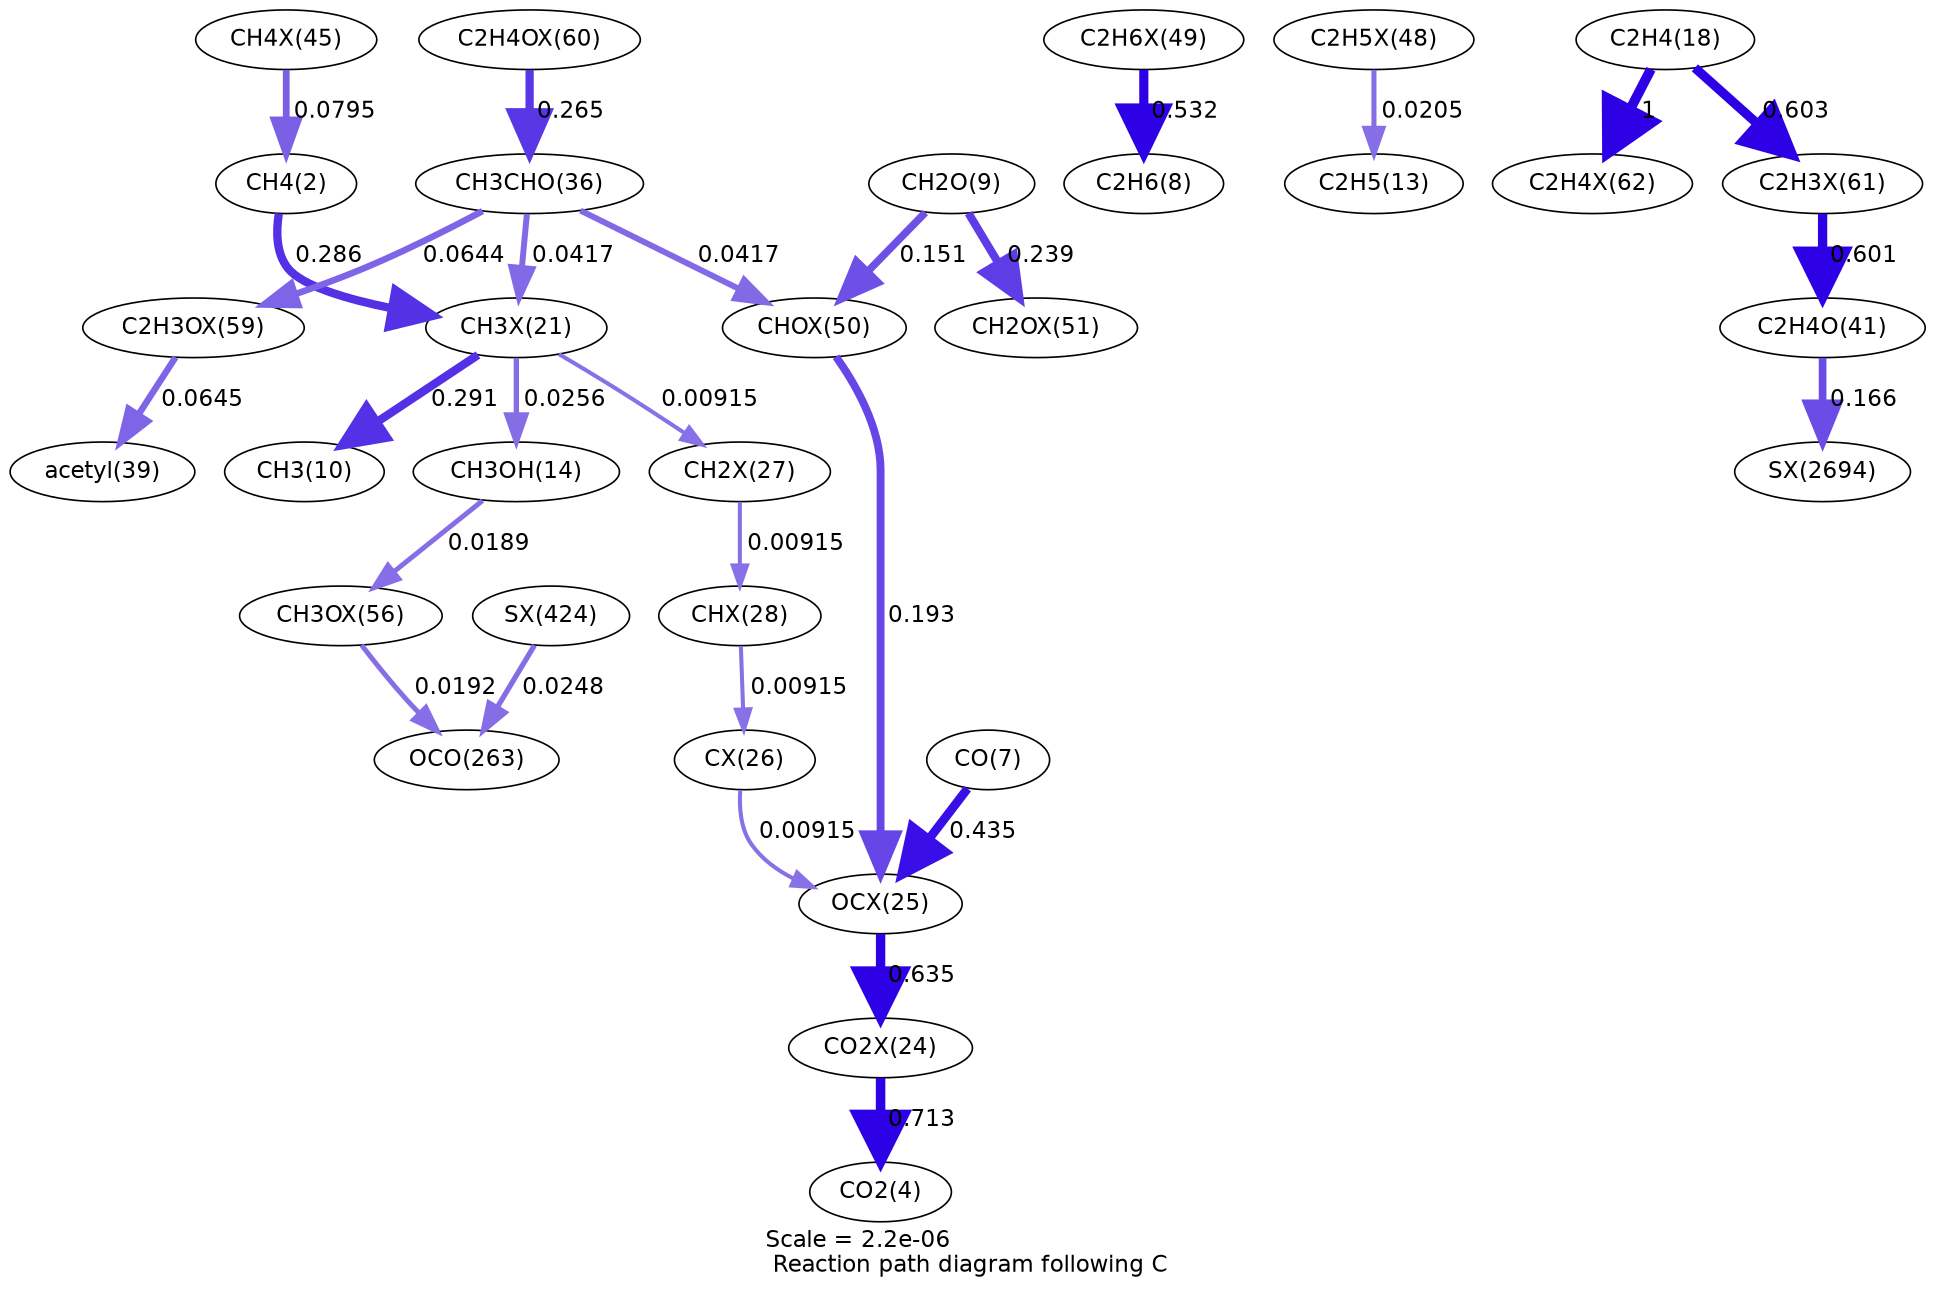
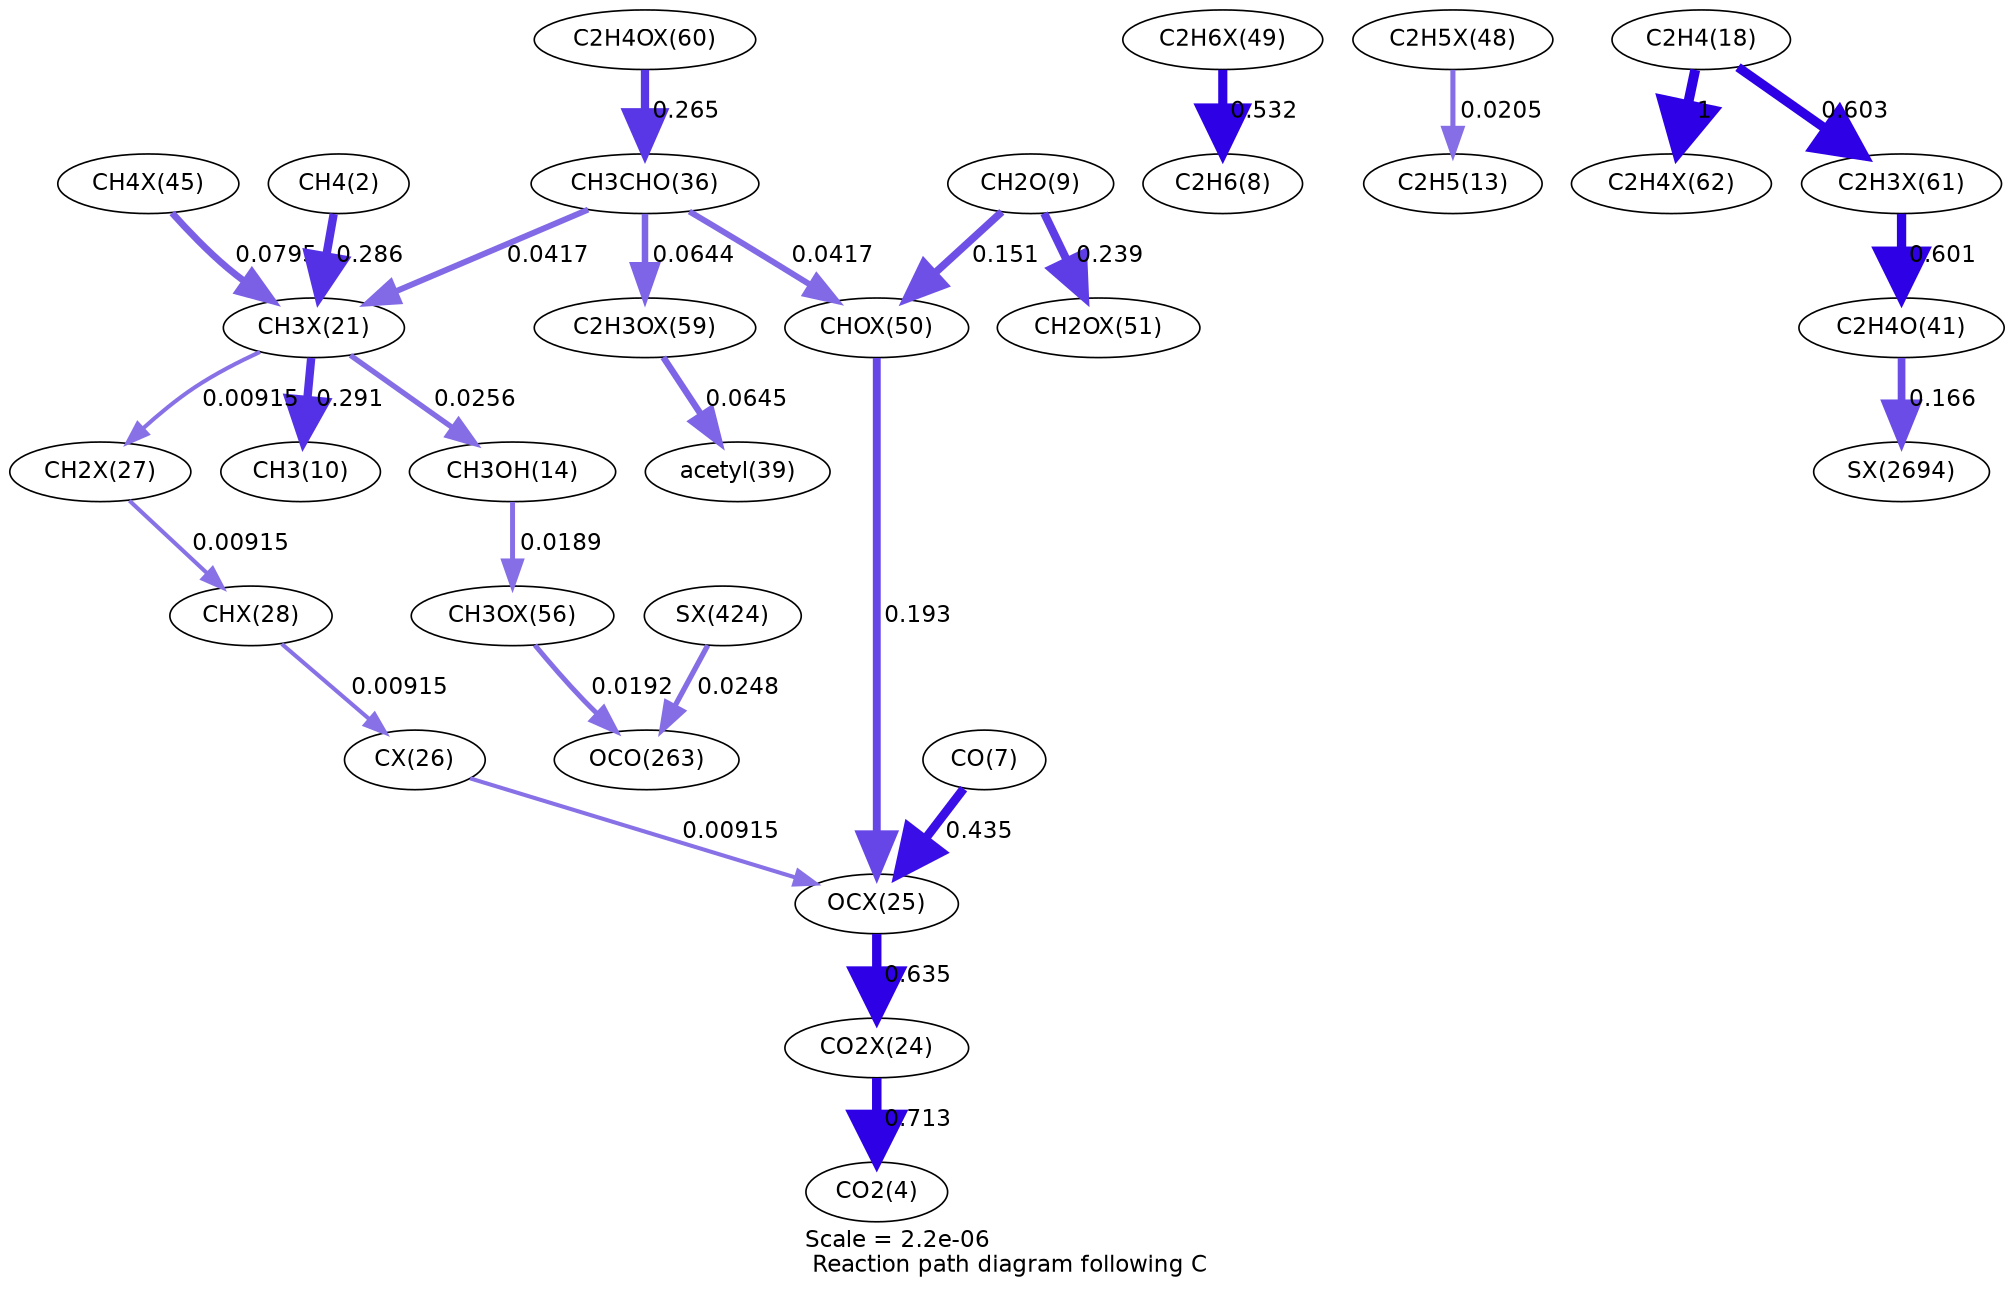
(286, 95) -> (207, 249)
